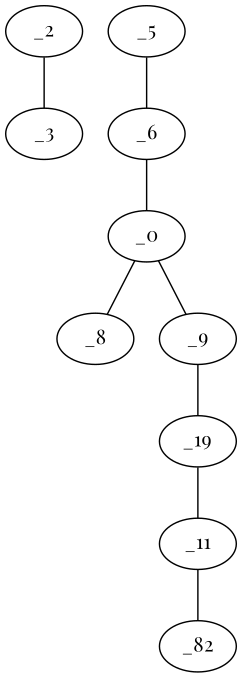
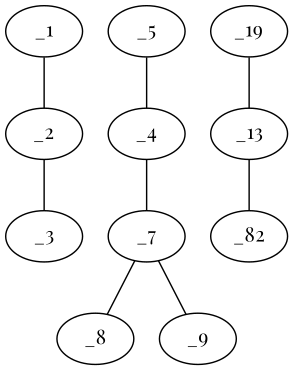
none -> (44, 31)
(147, 134) -> (147, 134)
(147, 236) -> (147, 236)
(198, 390) -> none
(198, 544) -> (249, 134)
